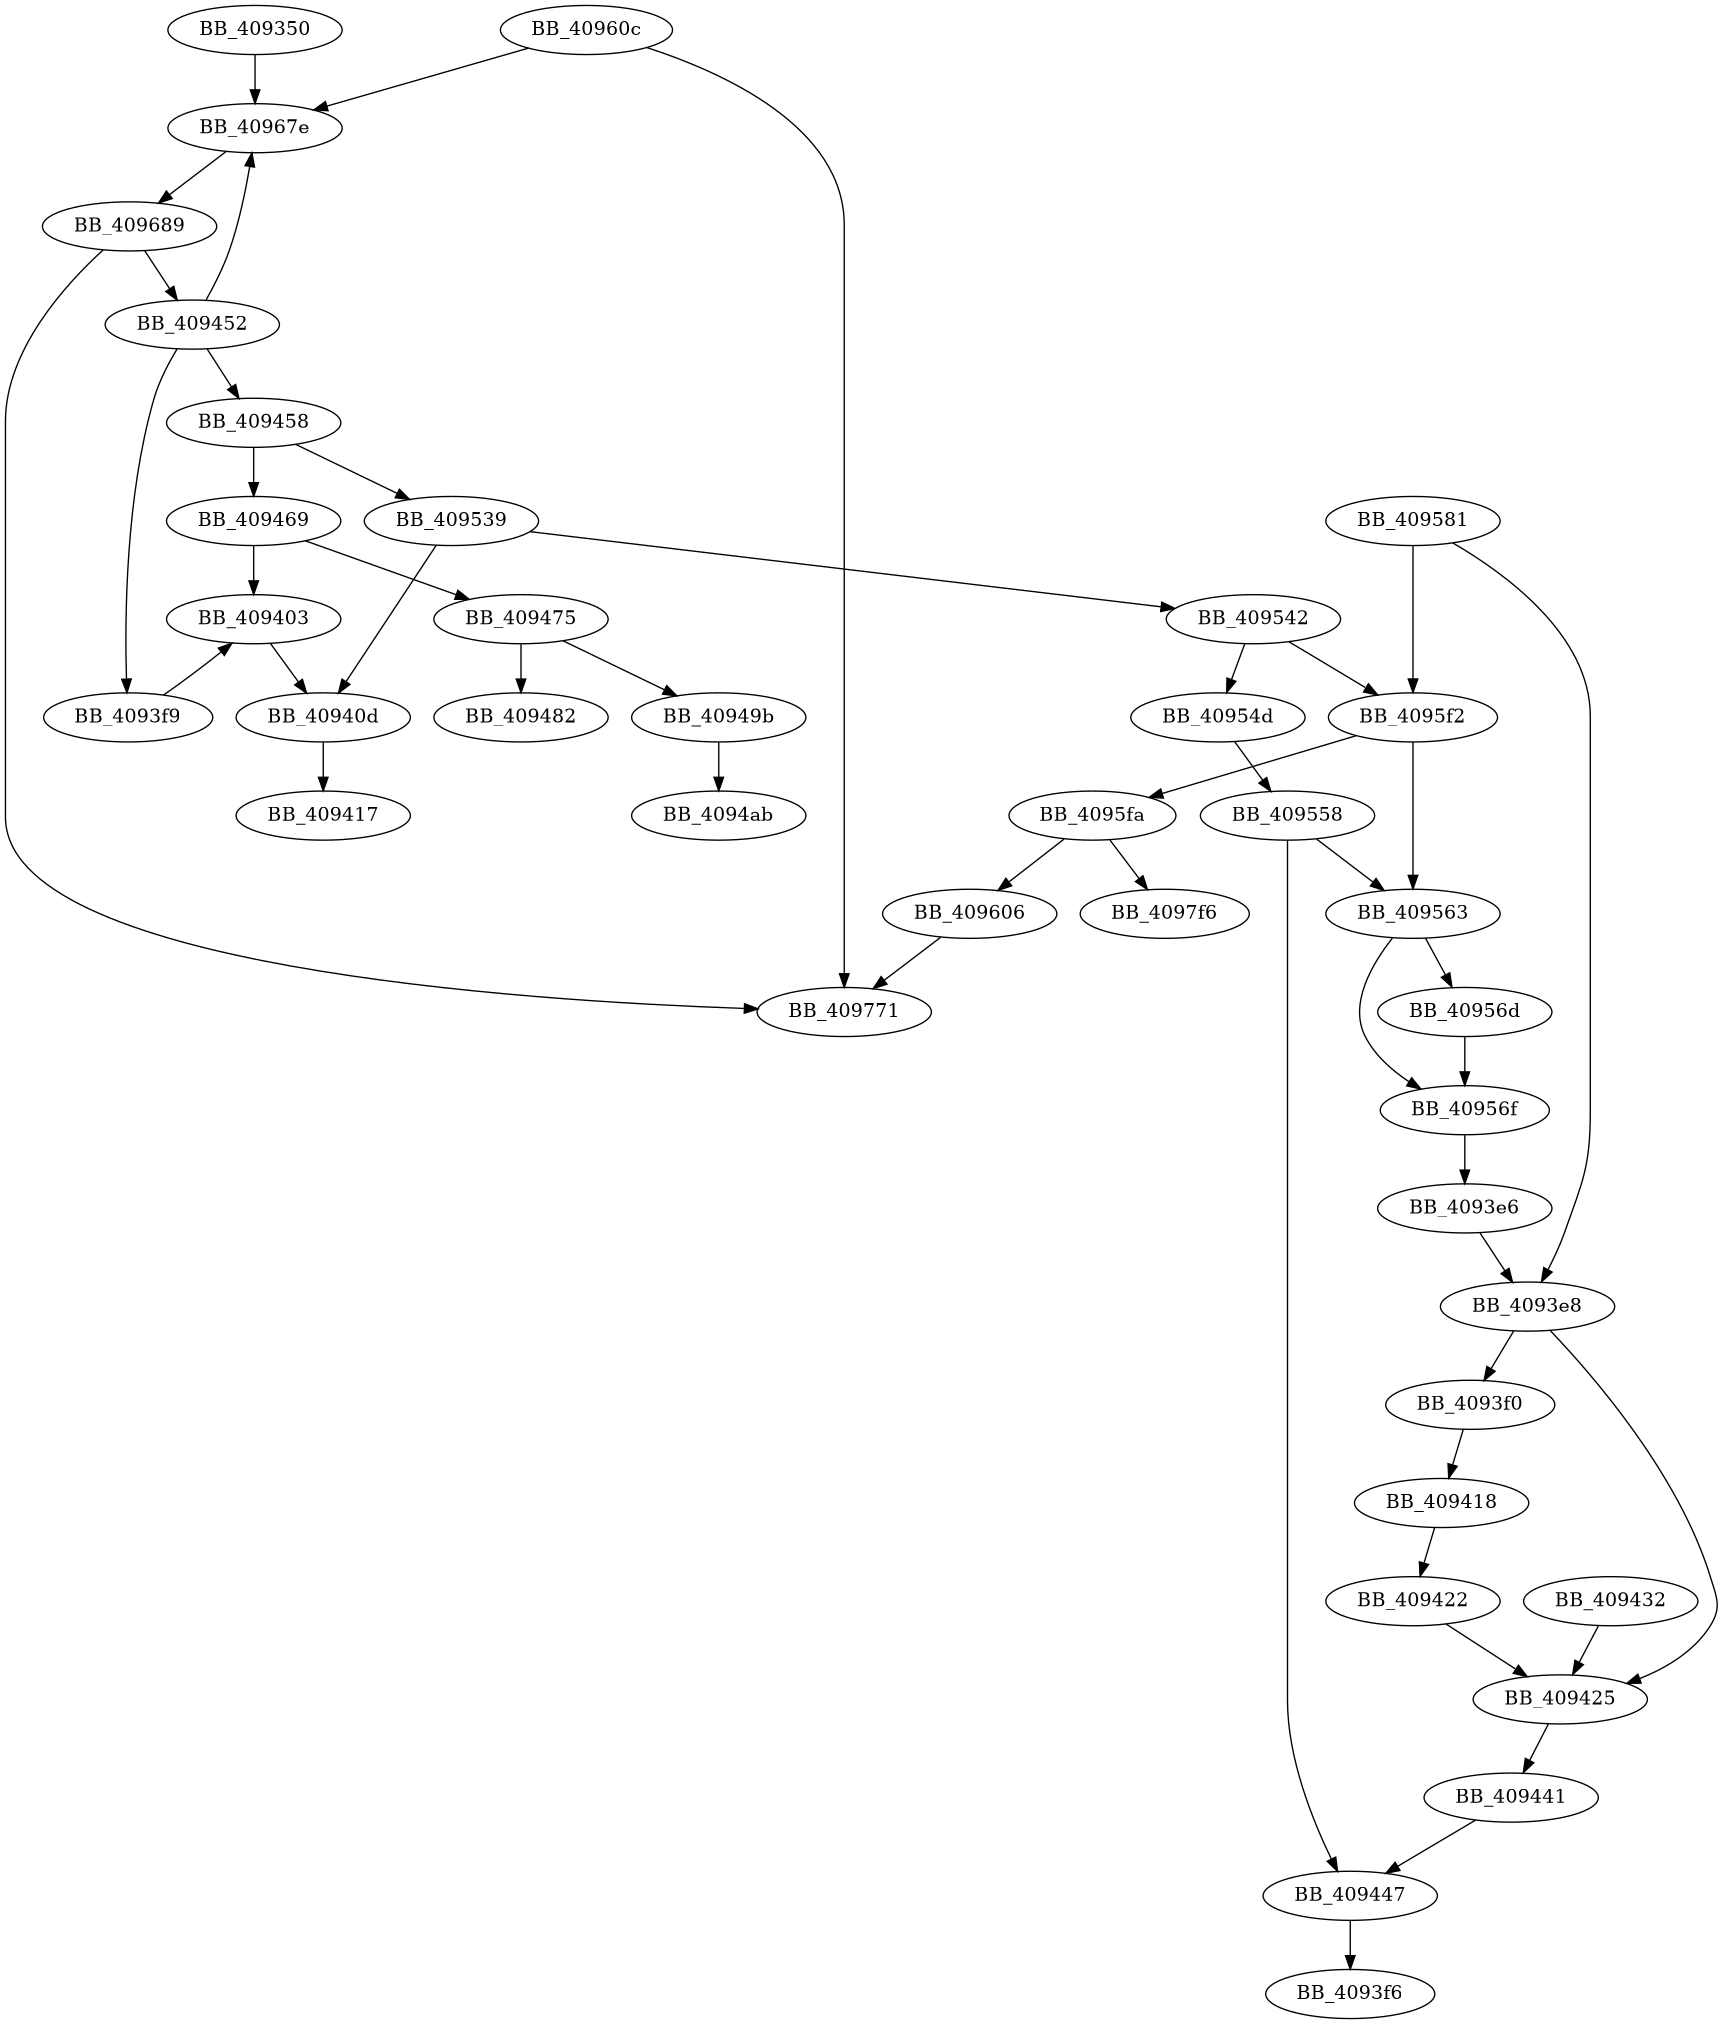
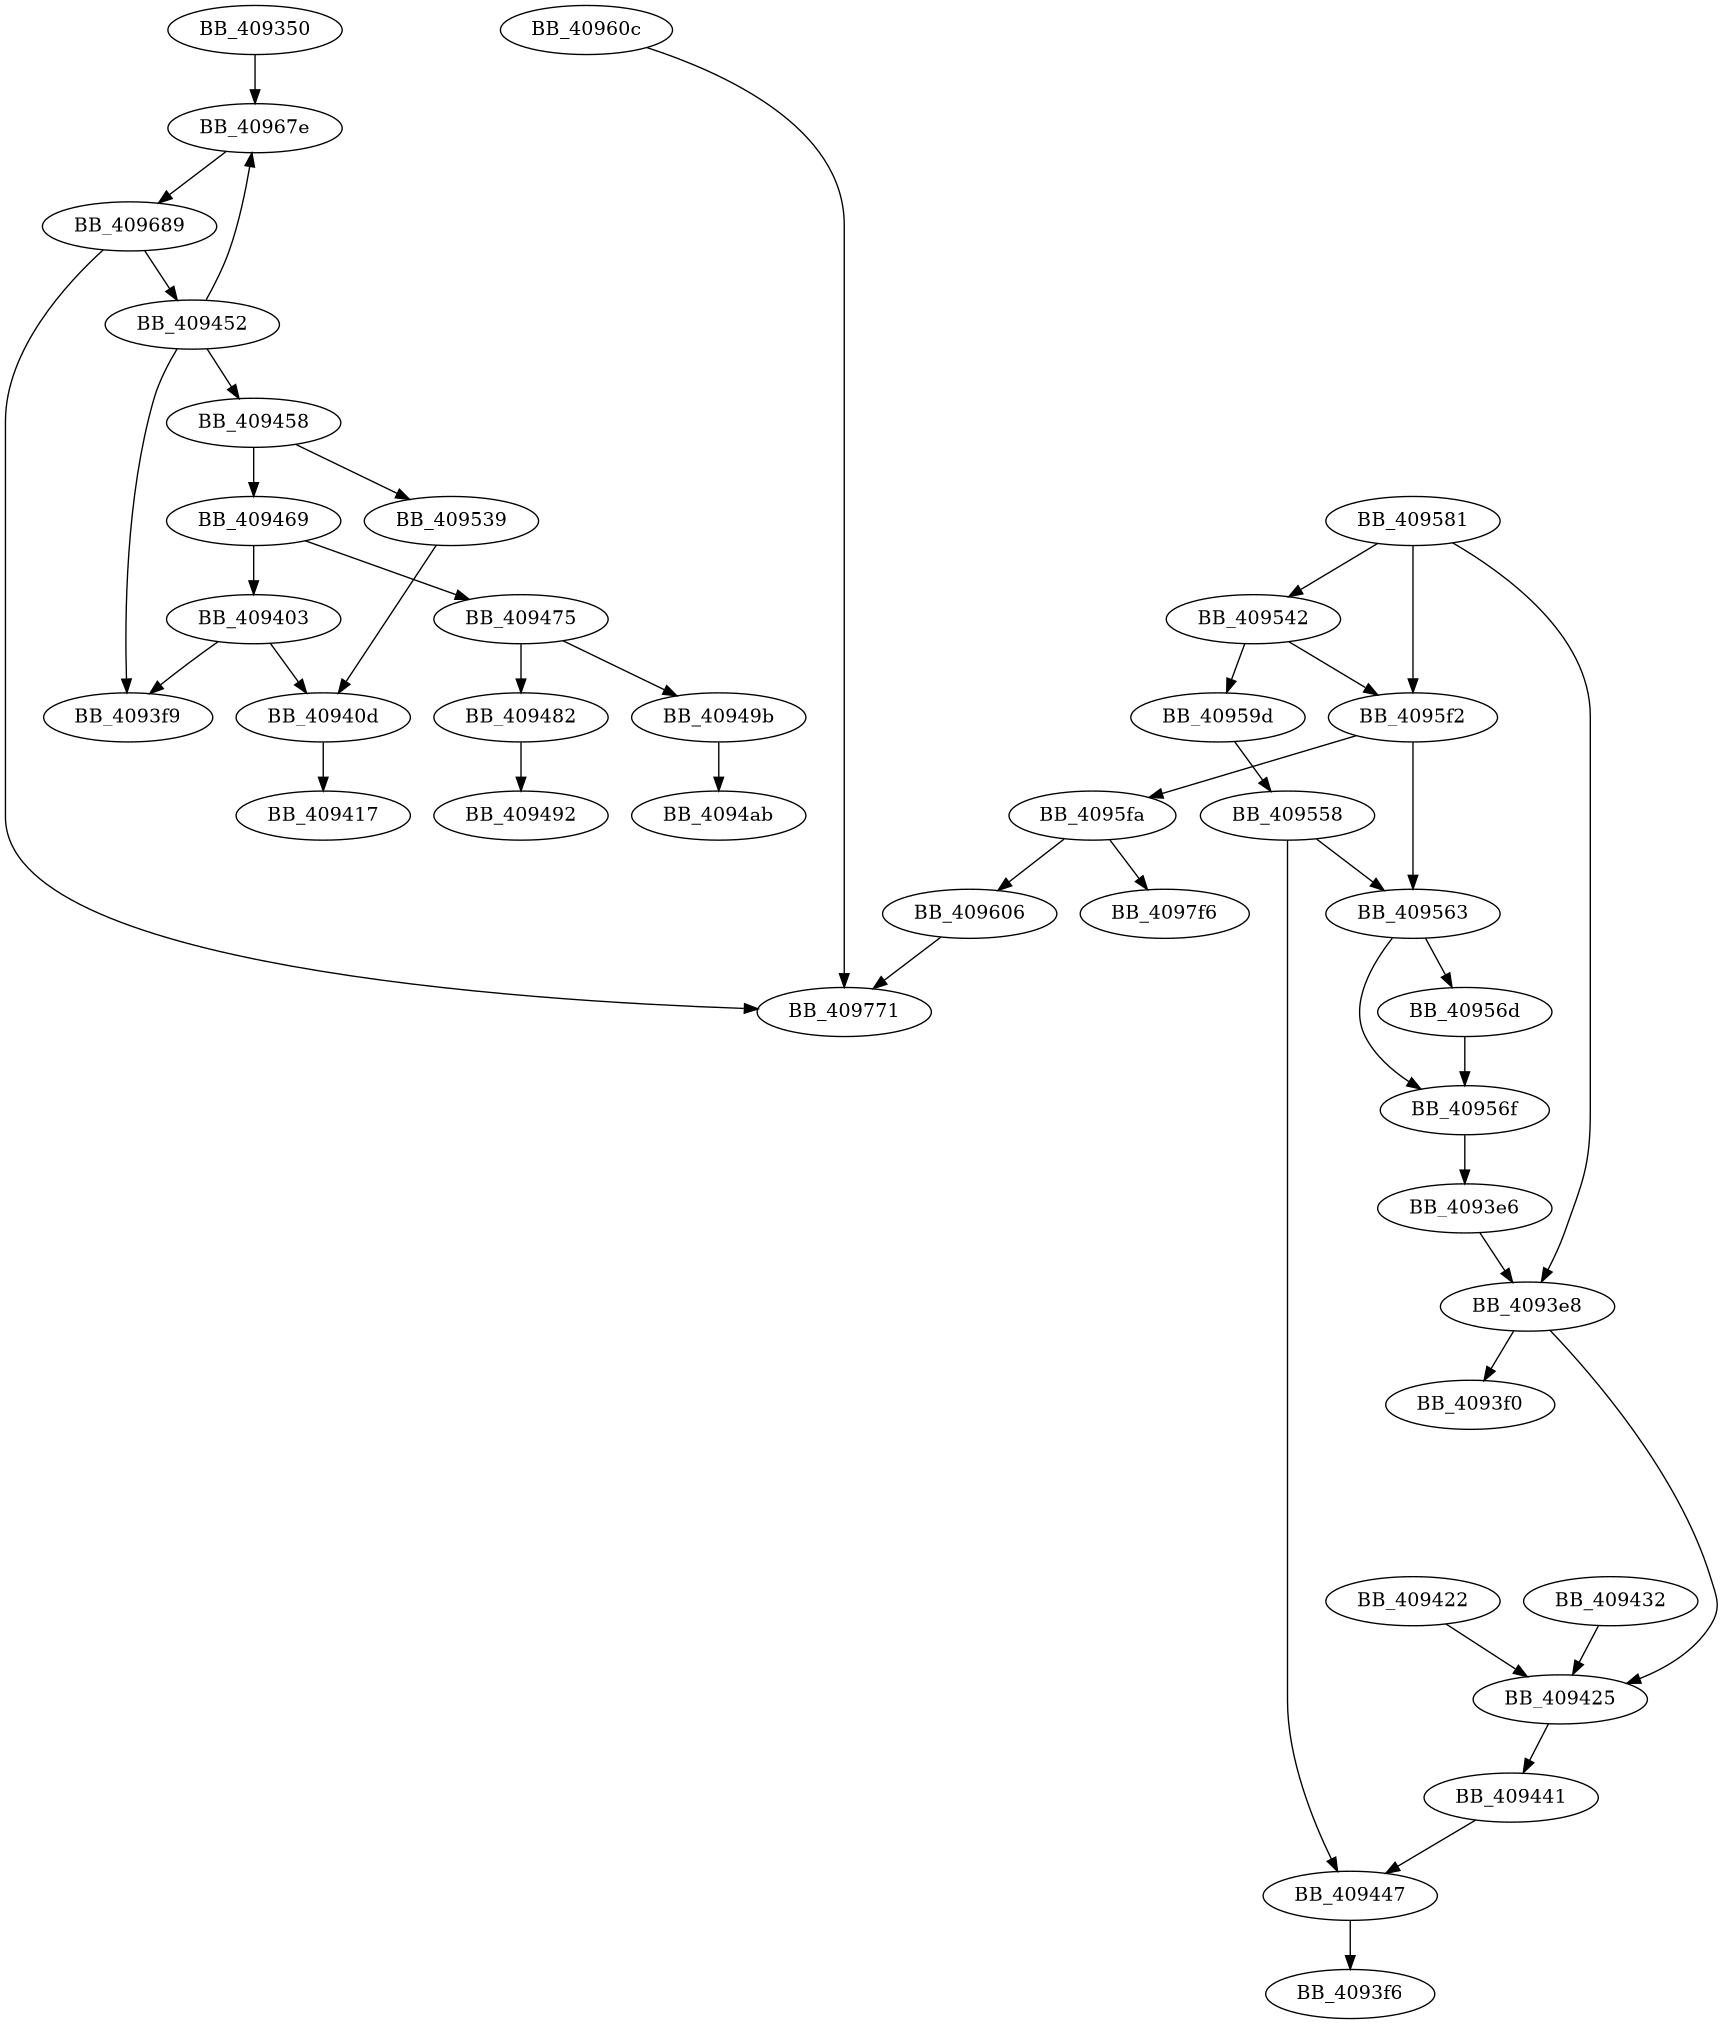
(428, 77) -> none
(830, 567) -> (1339, 566)
(193, 674) -> (189, 663)
(1218, 717) -> (1218, 717)
none -> (521, 816)
(1442, 1503) -> none
